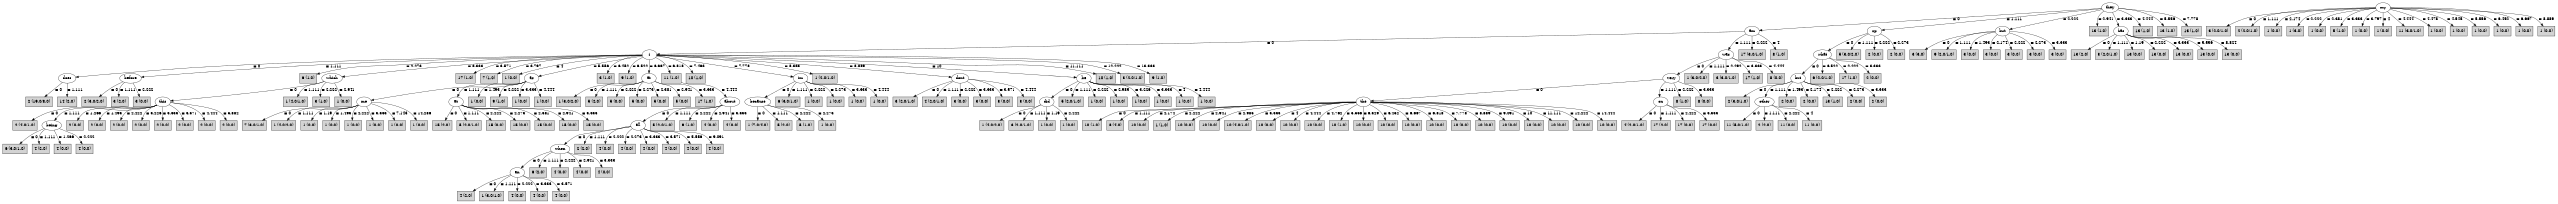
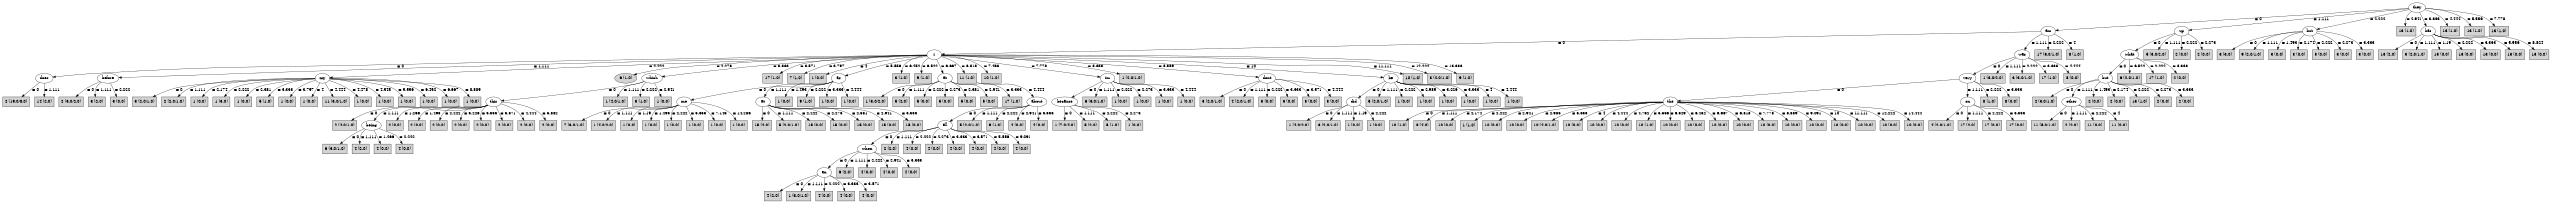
none -> (630, 65)
(1734, 66) -> (2030, 66)
(308, 78) -> (626, 78)
